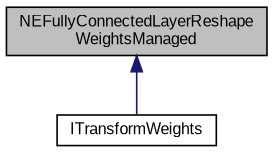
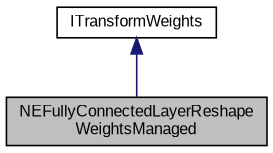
(137, 93) -> (137, 76)
